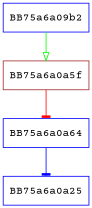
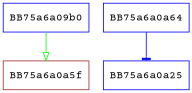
(46, 18) -> (46, 18)
(46, 102) -> none
